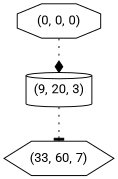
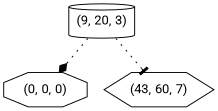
(59, 50) -> (77, 51)
(59, 158) -> (159, 90)
